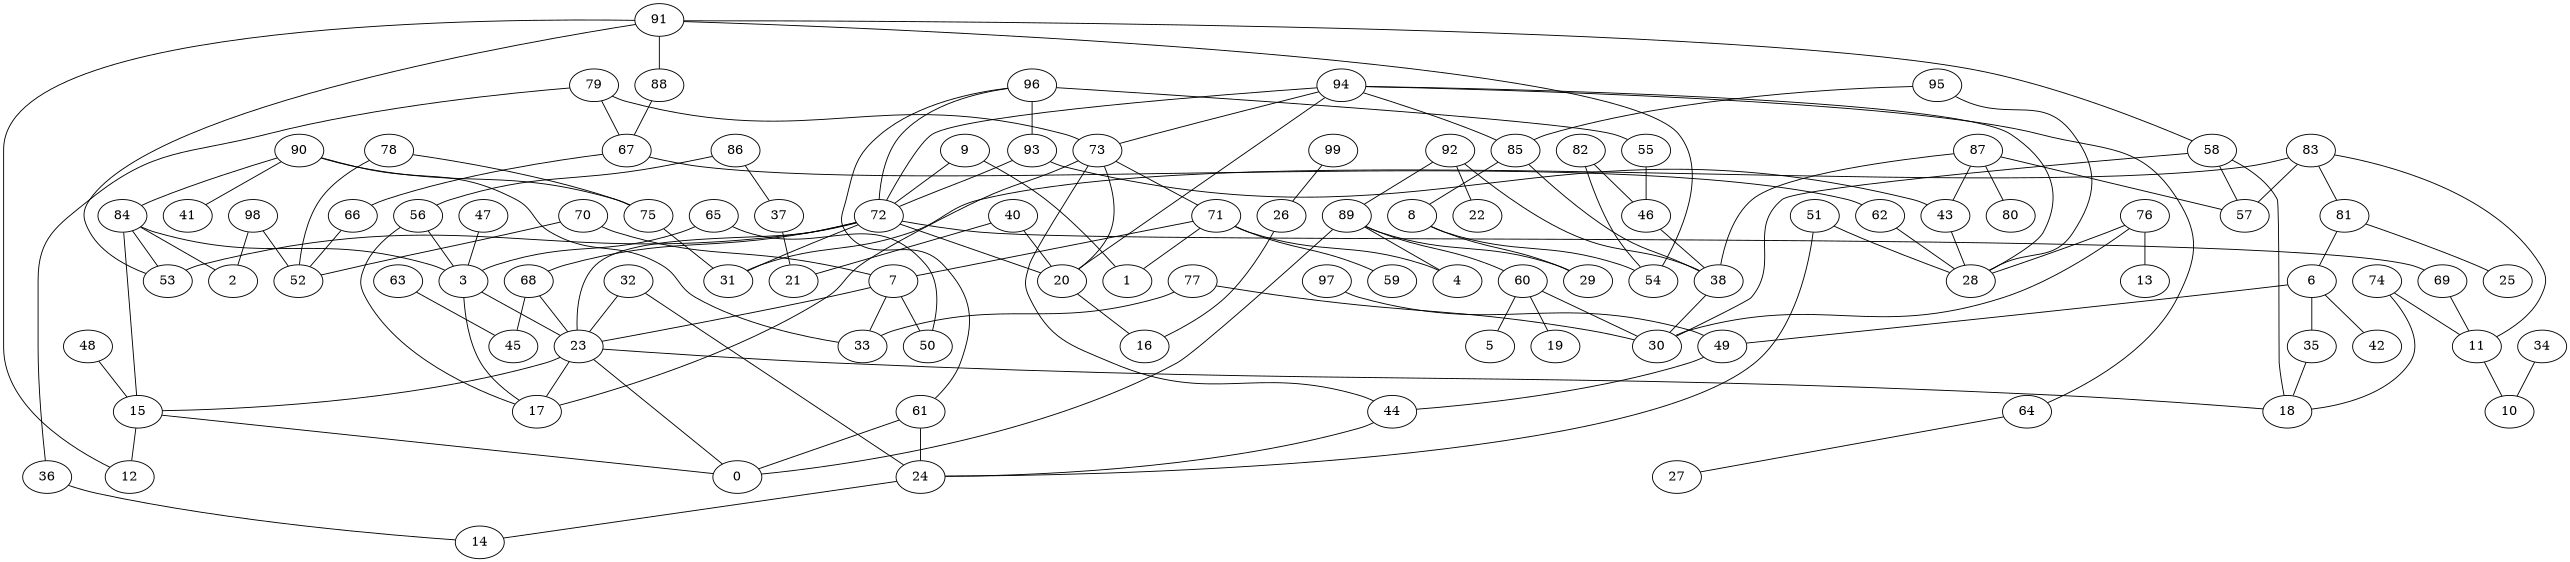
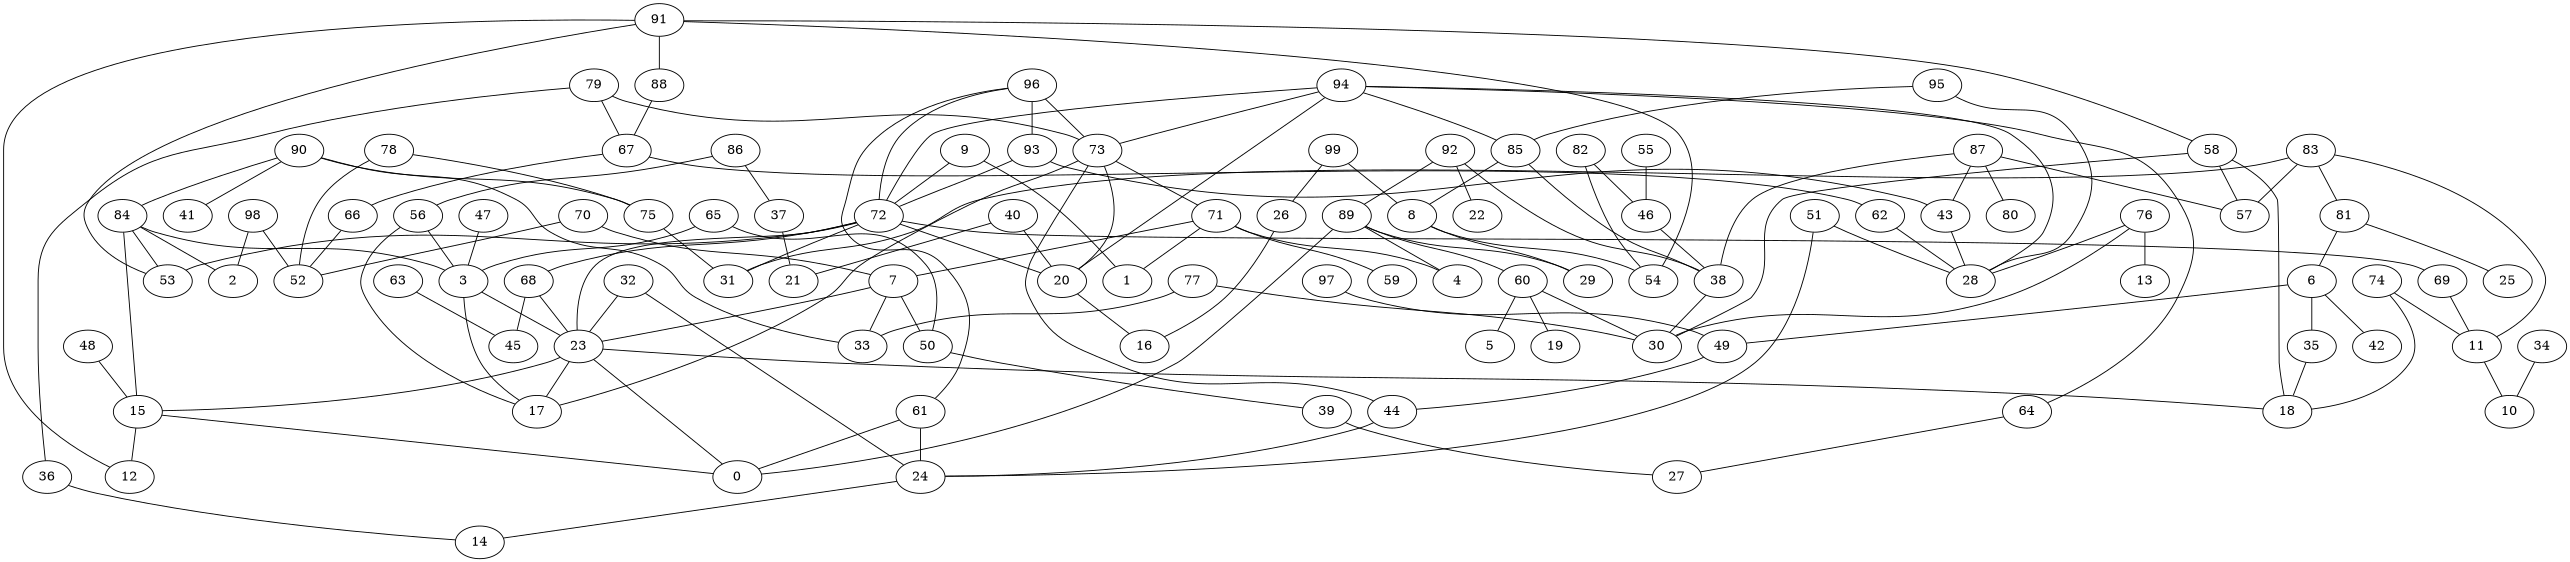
(1343, 107) -> (1065, 118)
none -> (1373, 183)
none -> (1327, 412)
